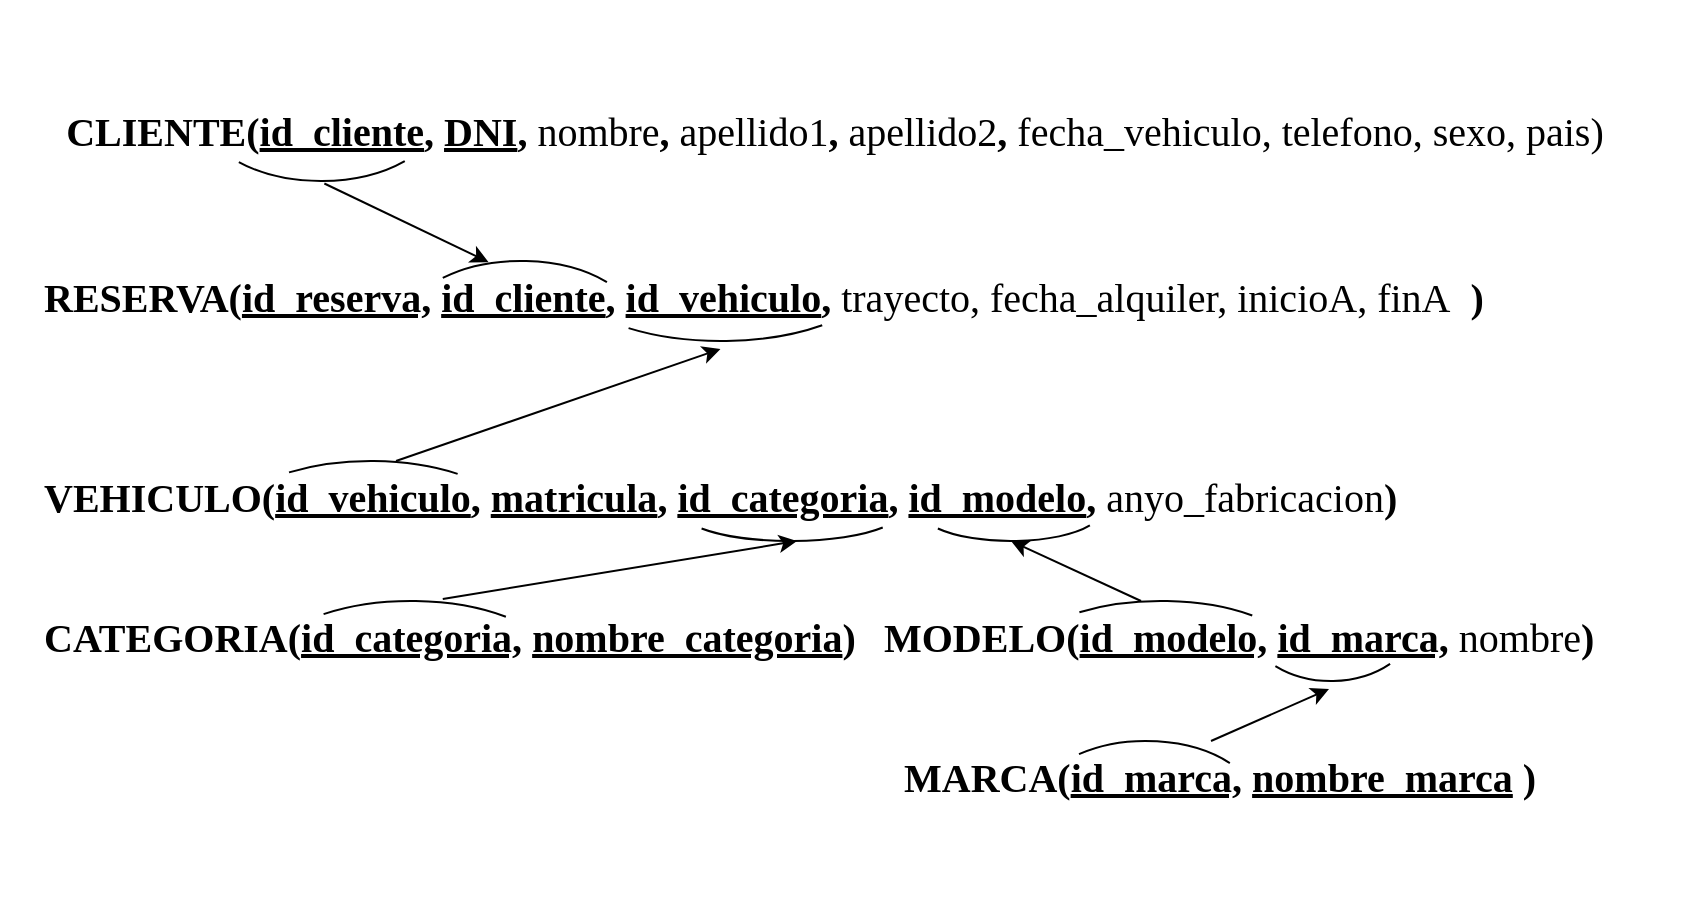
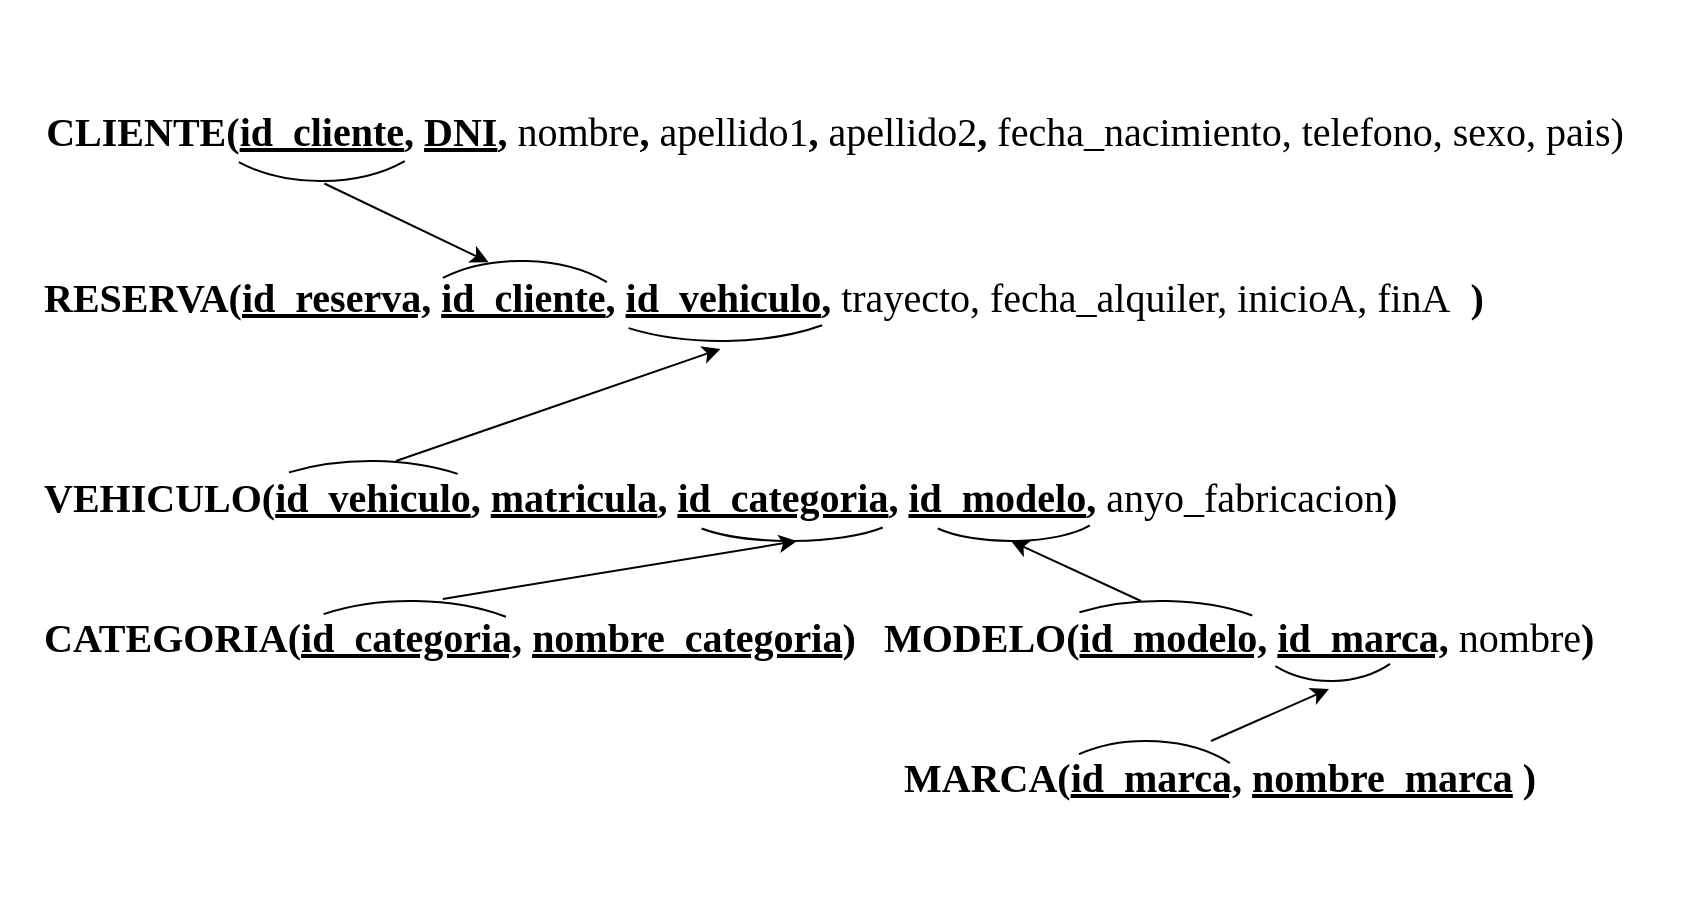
(841, 131) -> (841, 131)
